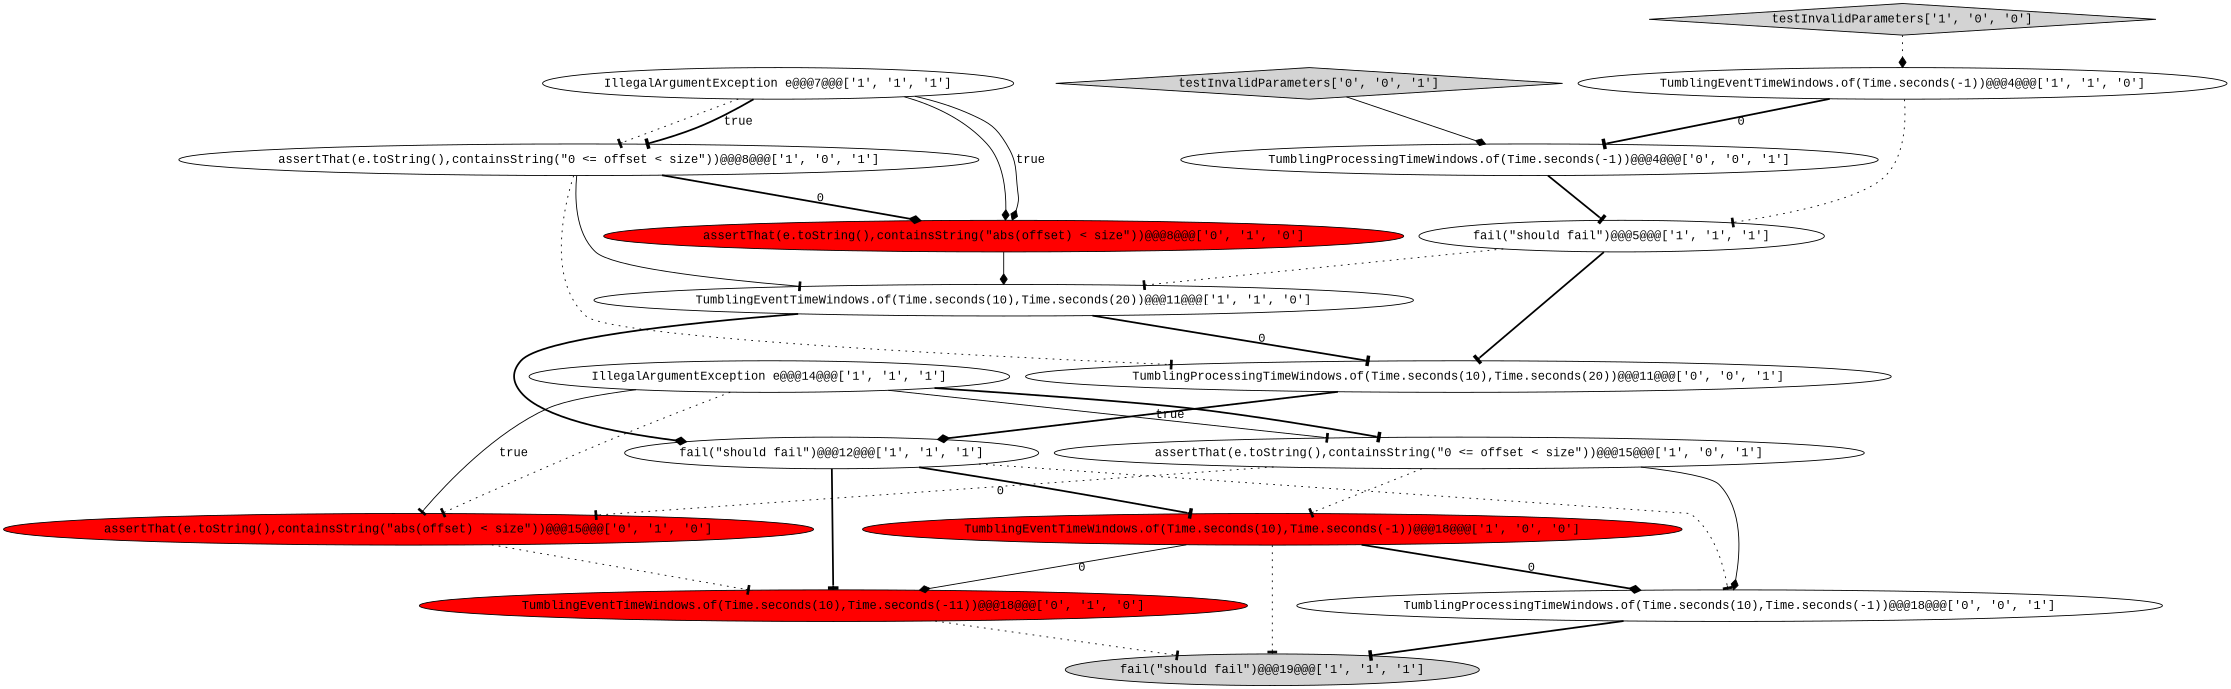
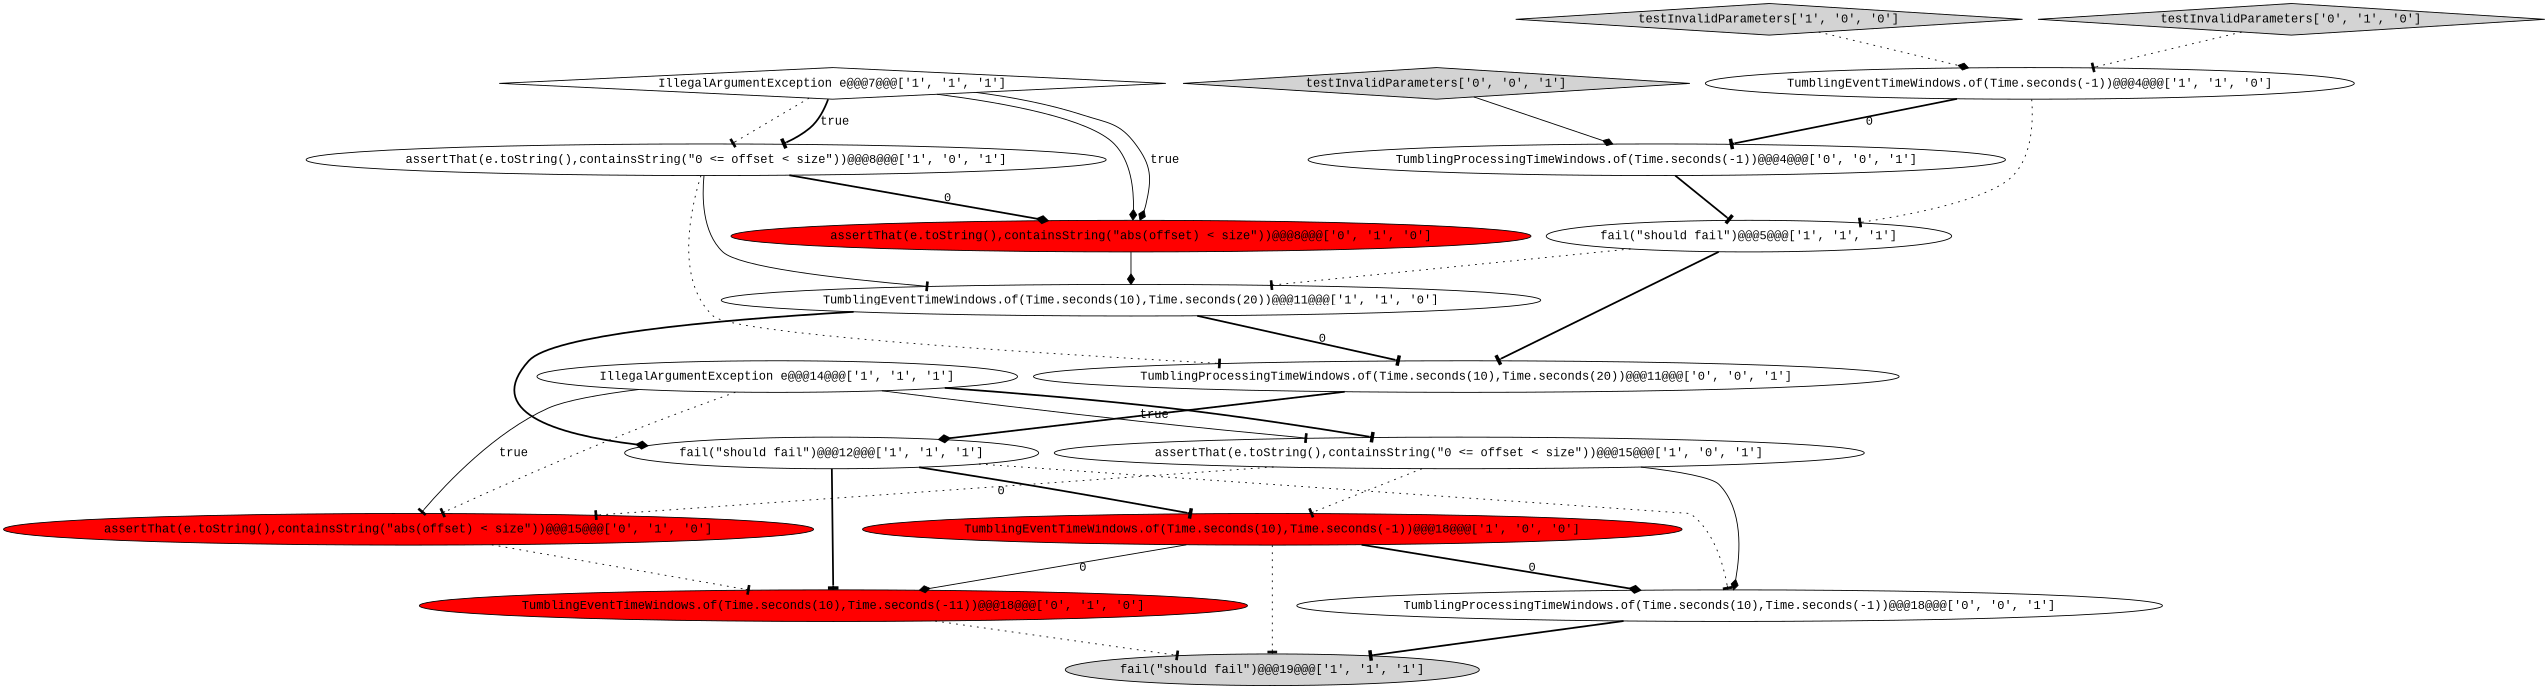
none -> (2291, 19)
(778, 83) -> (833, 83)
